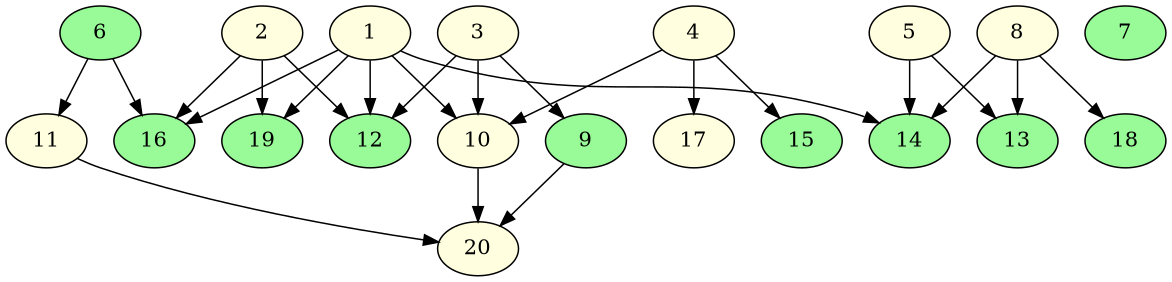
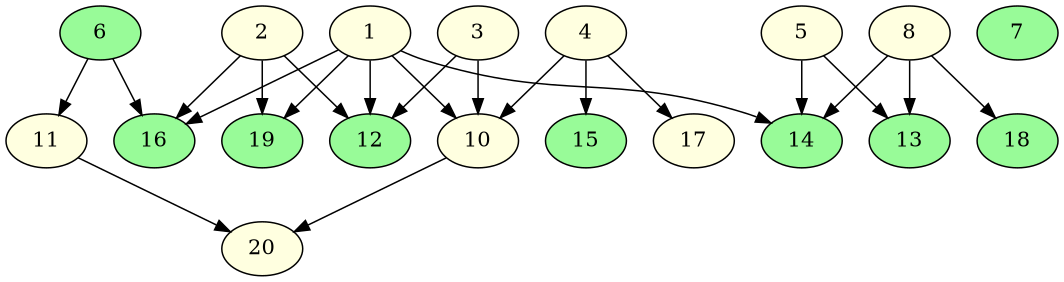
(586, 141) -> none
